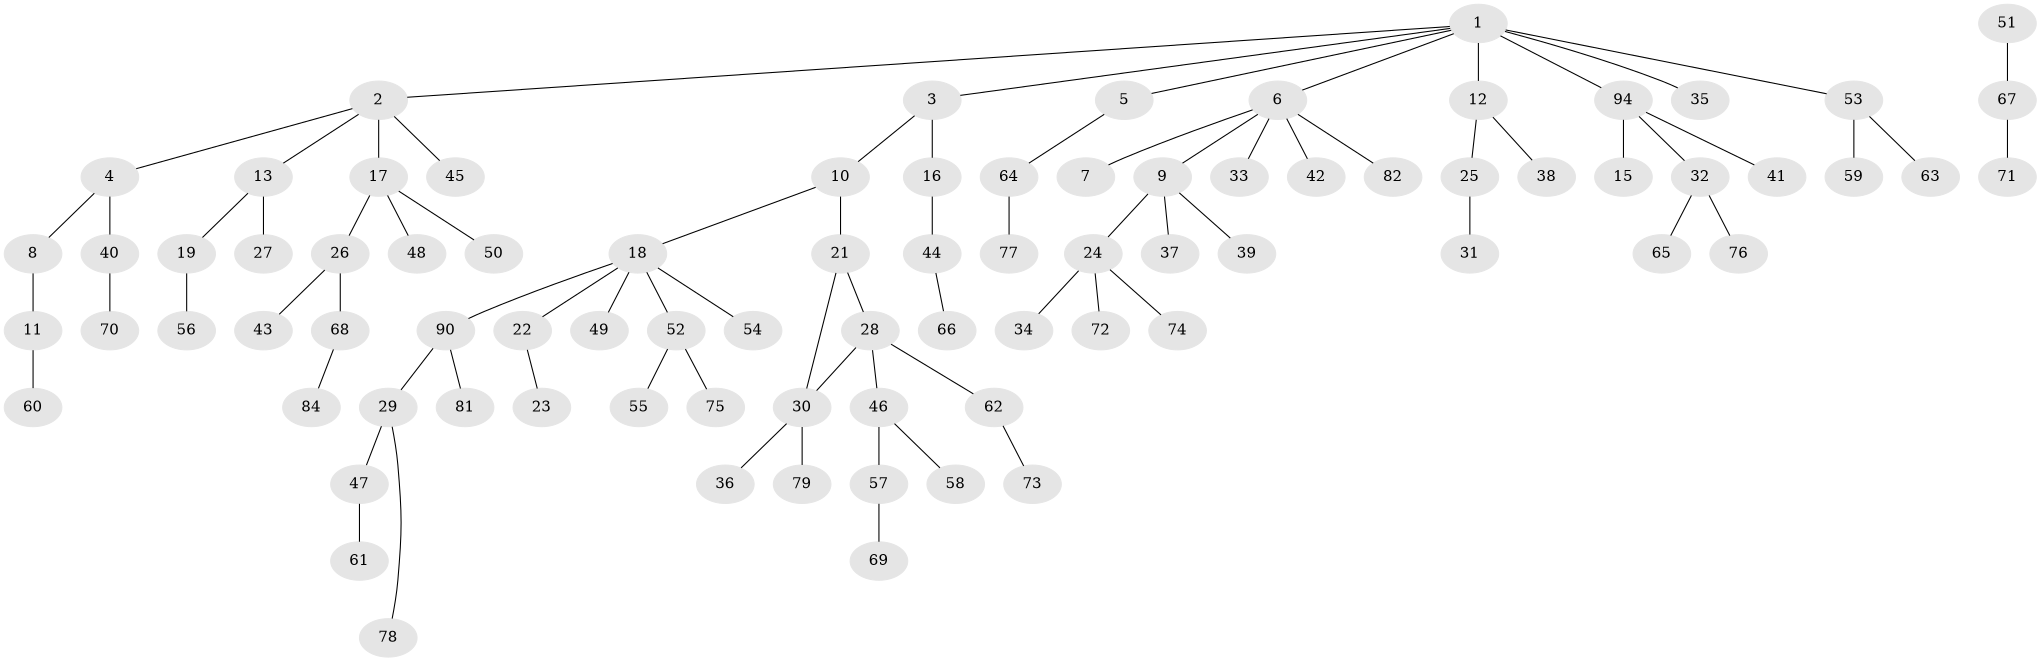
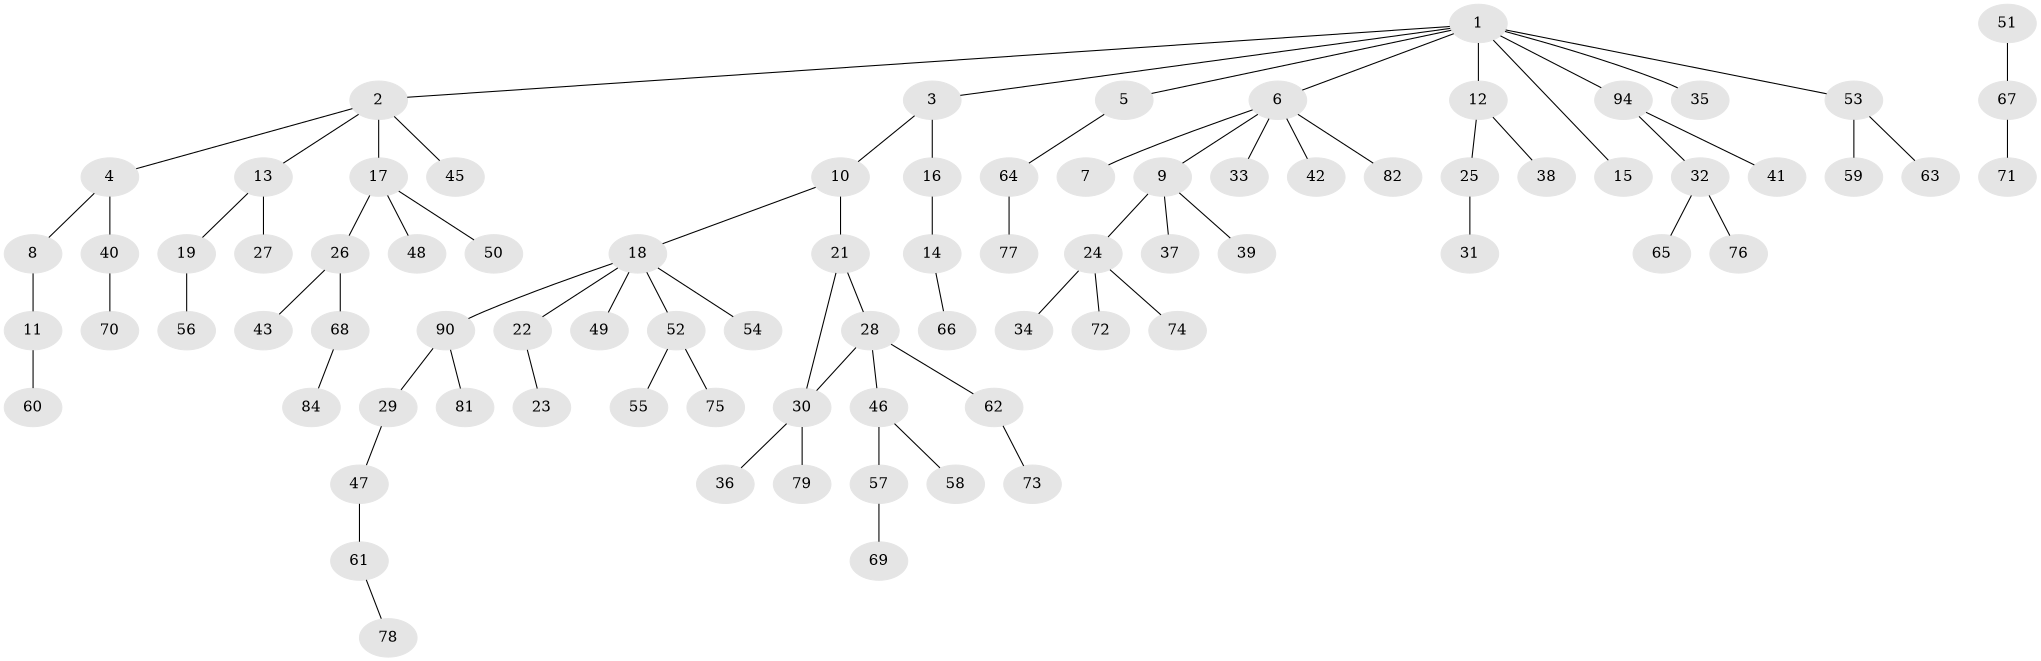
(1623, 139) -> (1551, 100)
(932, 254) -> (932, 254)
(401, 523) -> (374, 599)
